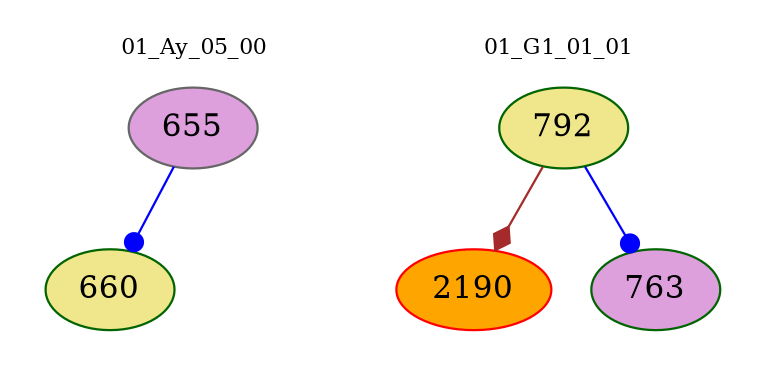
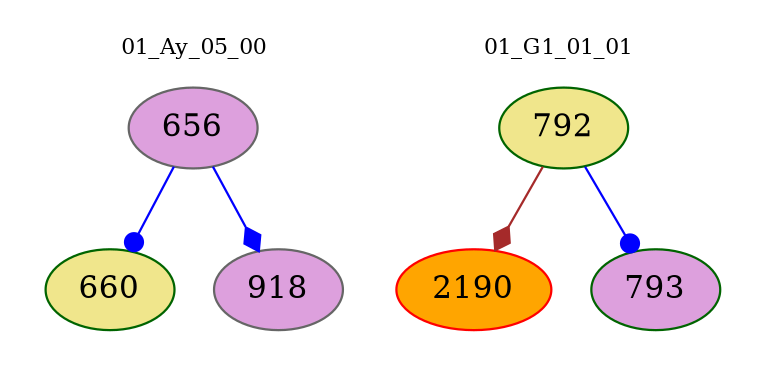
(193, 128) -> (193, 128)
none -> (278, 290)
(656, 290) -> (656, 290)
